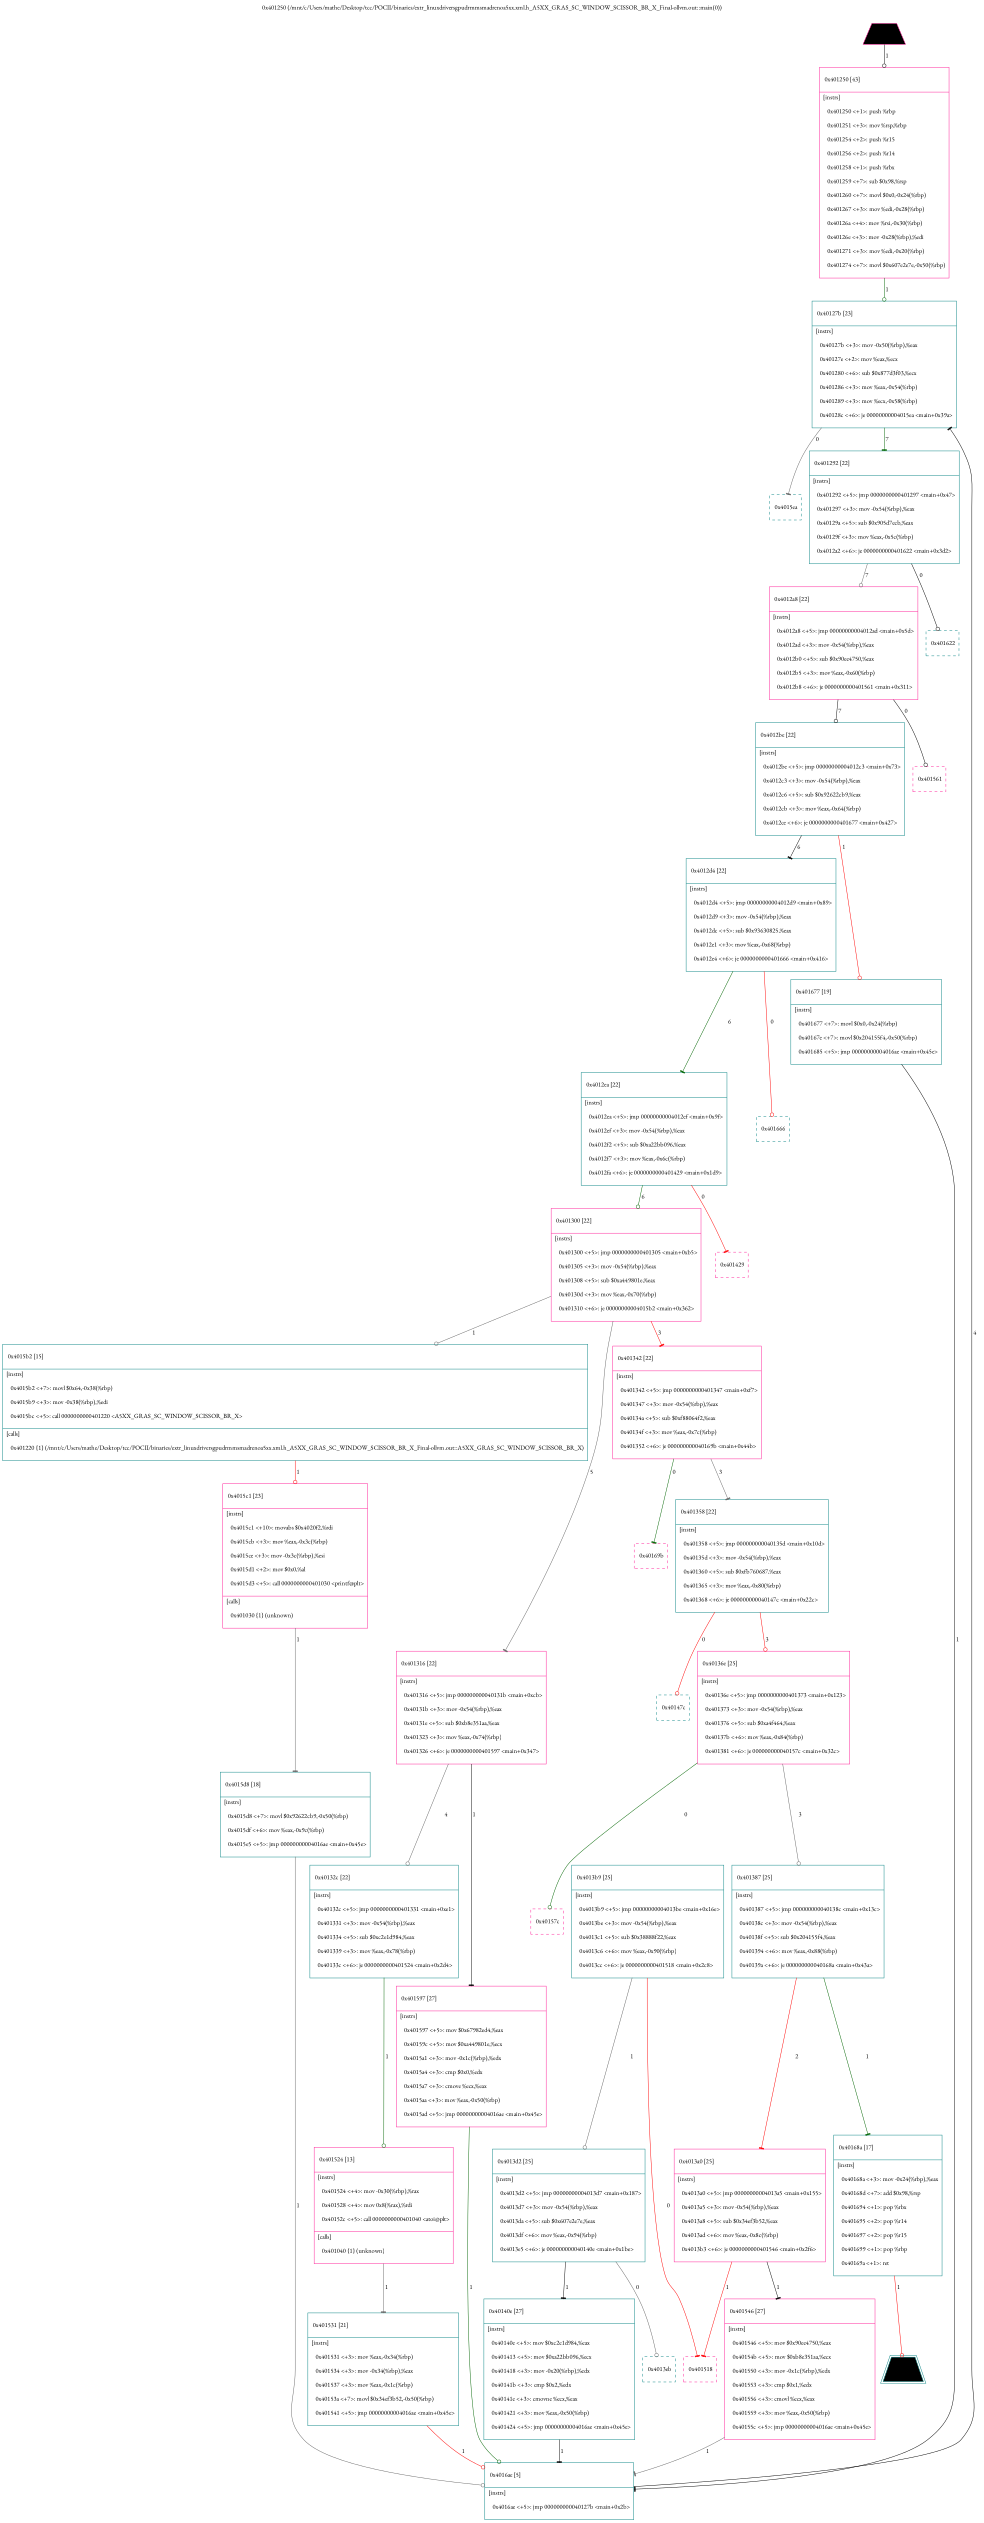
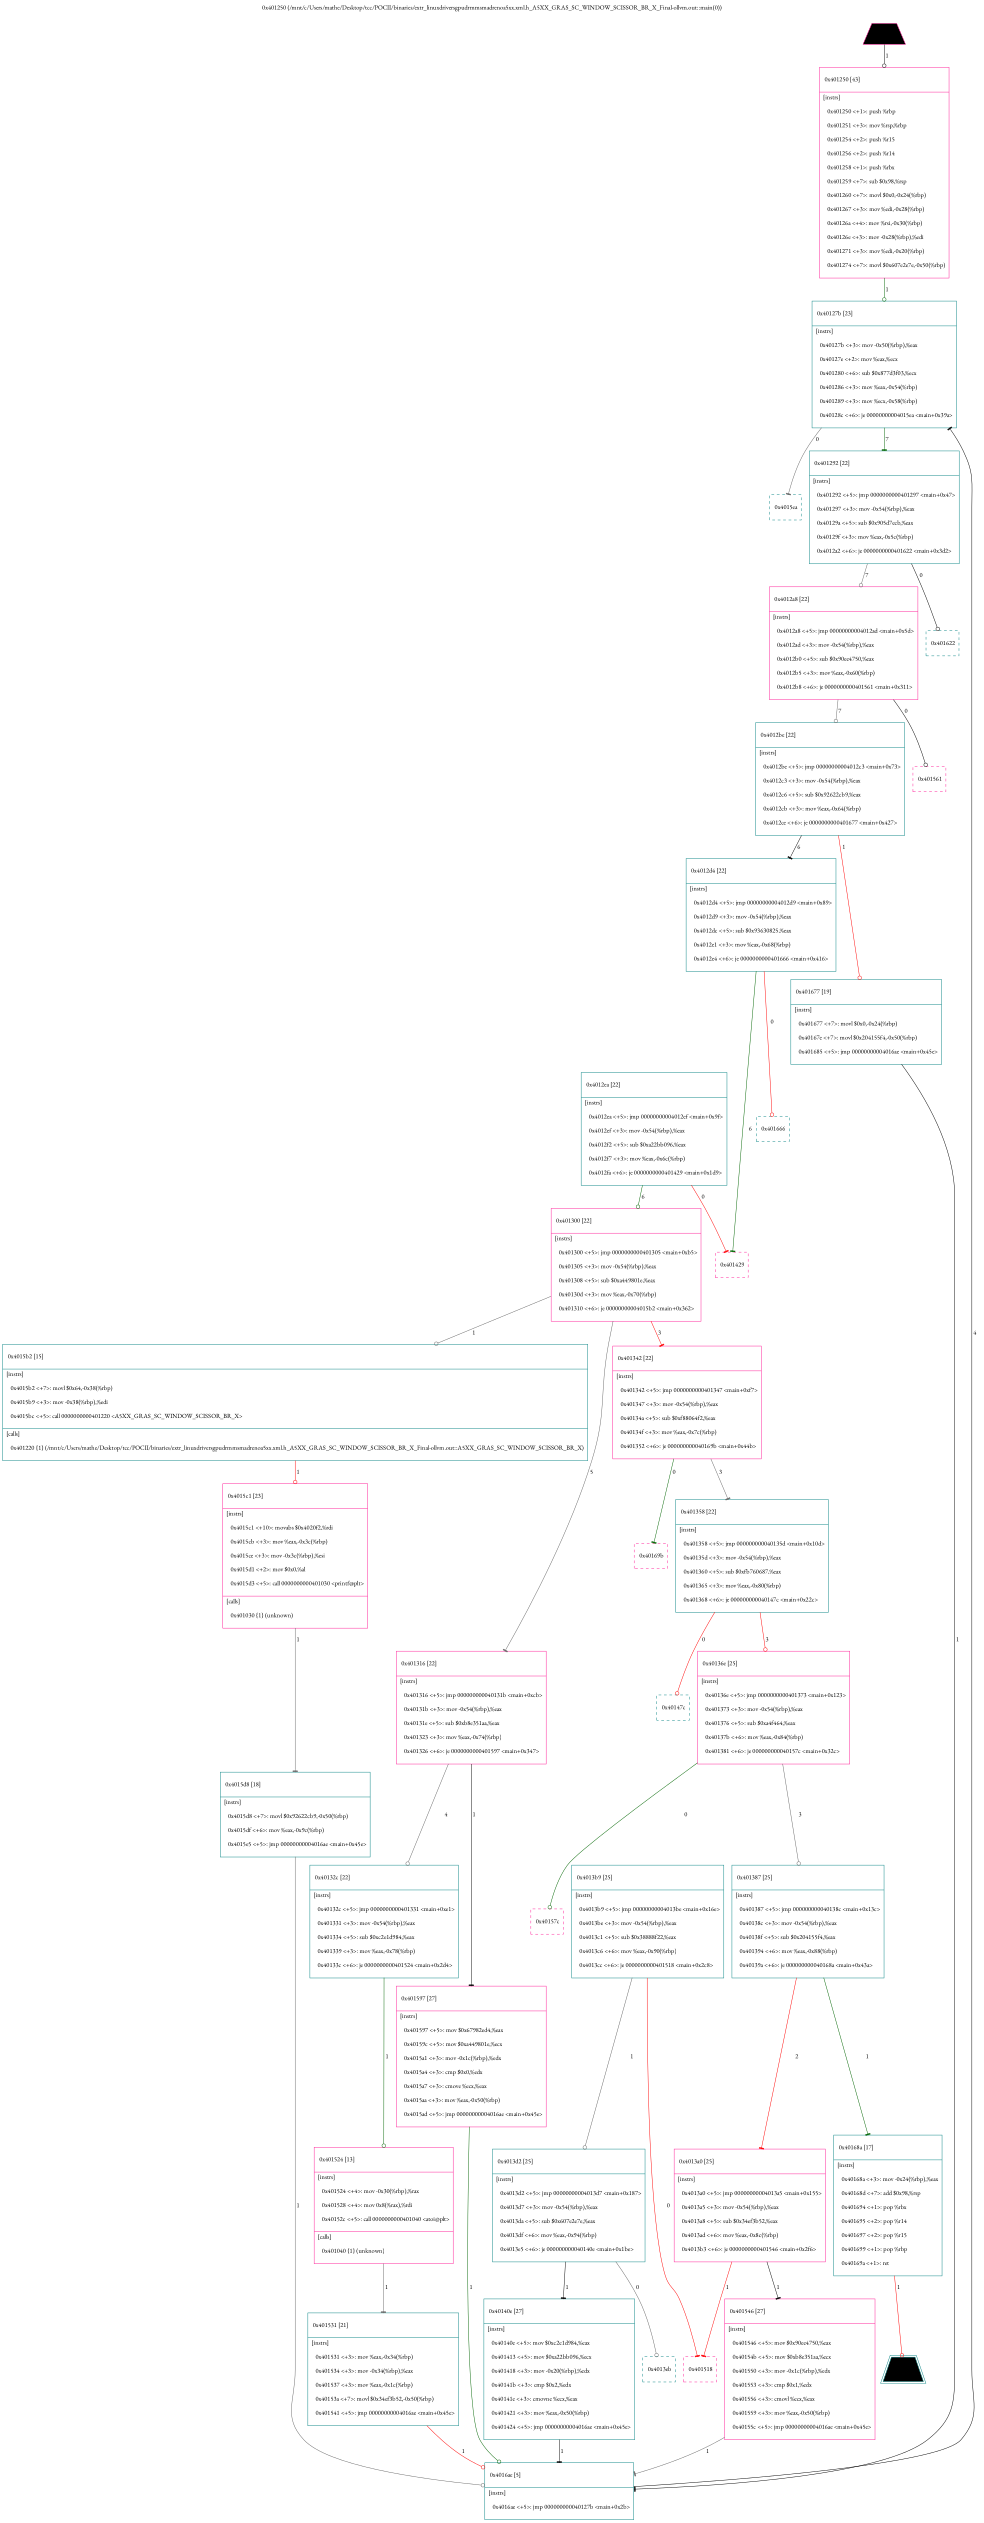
(837, 709) -> (837, 709)
(708, 1021) -> (744, 1110)
